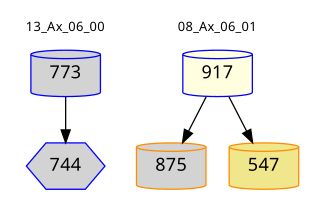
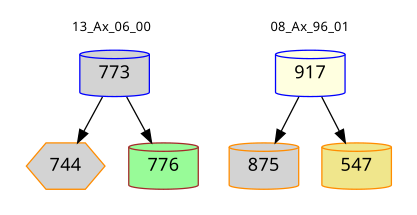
(218, 28) -> (310, 28)
(66, 166) -> (66, 166)
none -> (164, 166)
